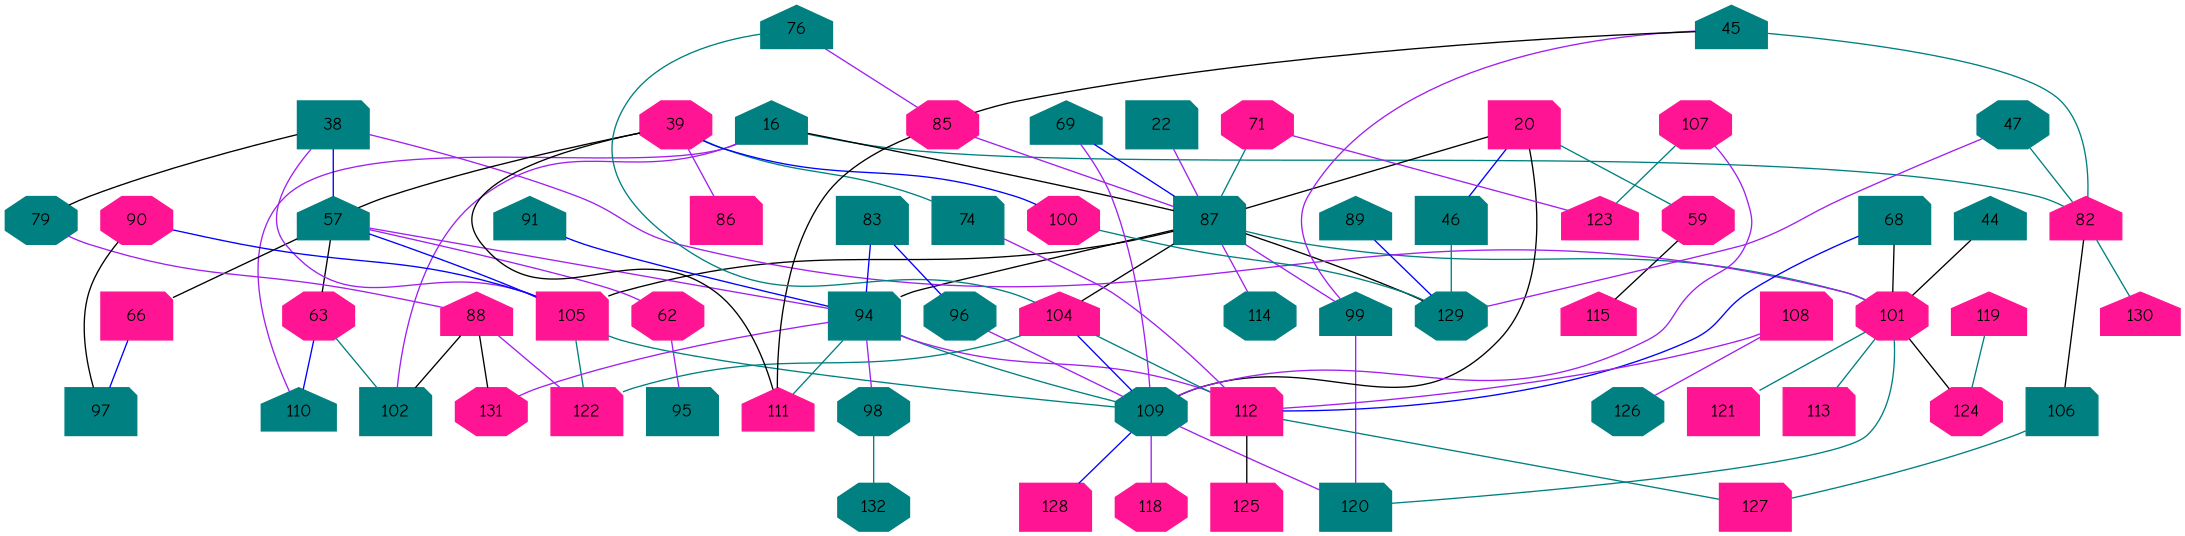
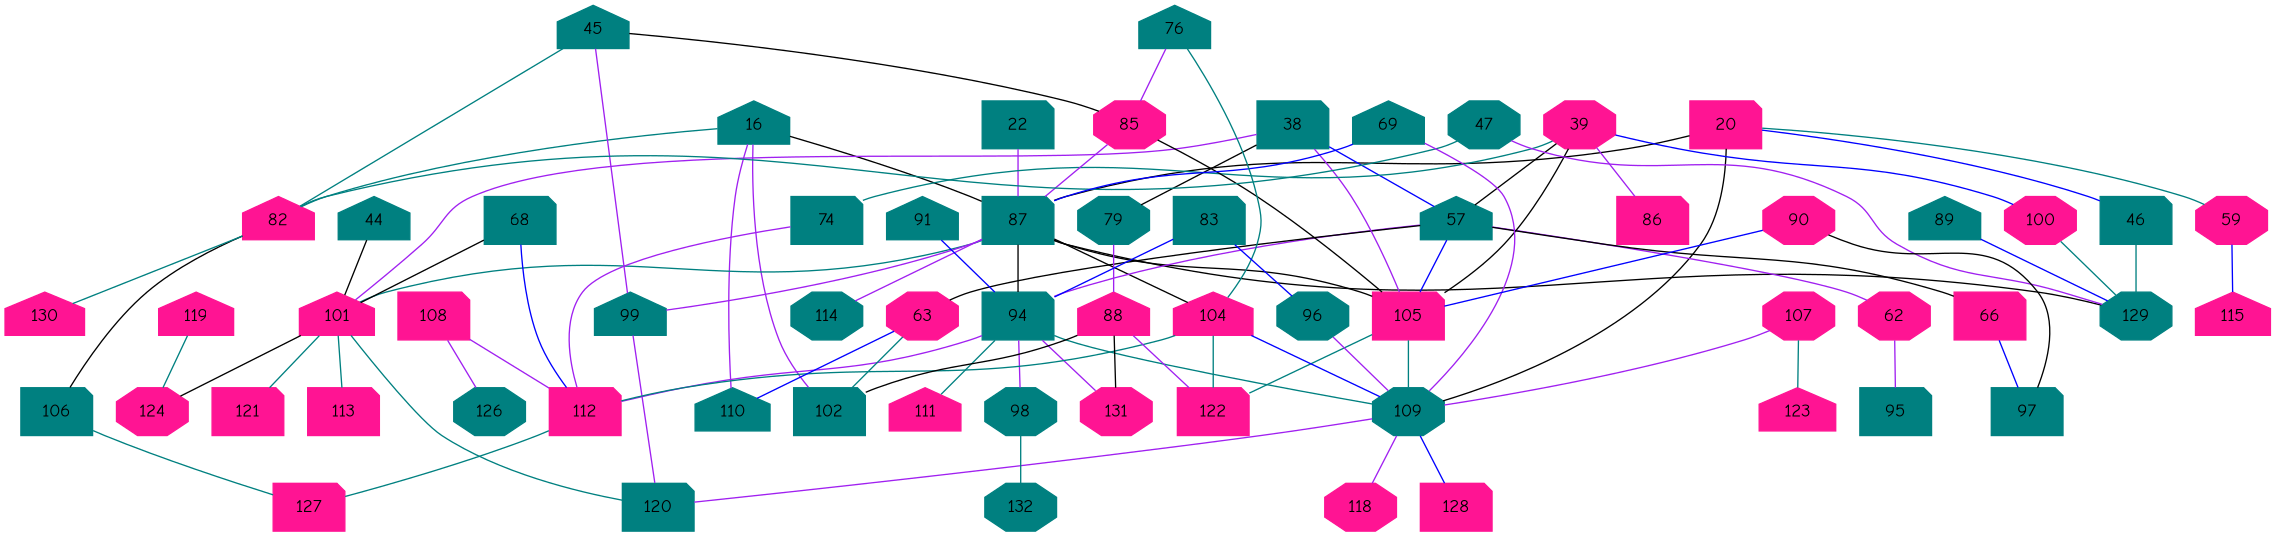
(1257, 125) -> none
(802, 238) -> (1275, 209)
(527, 275) -> (1523, 222)
(1636, 280) -> (2232, 268)
(1892, 316) -> (337, 316)
(1247, 507) -> none
